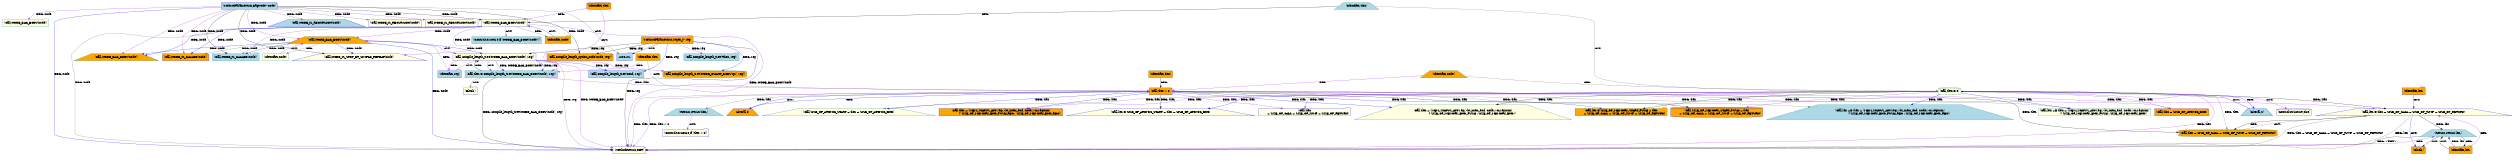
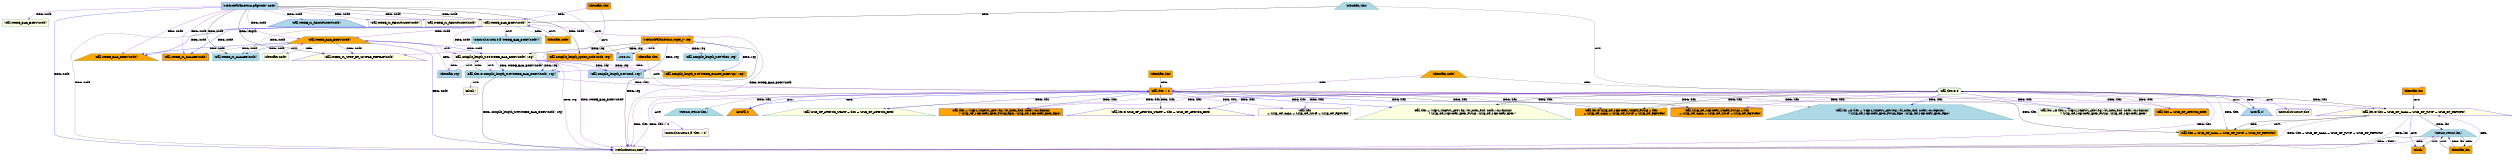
(248, 32) -> (248, 32)
(690, 122) -> (744, 98)
